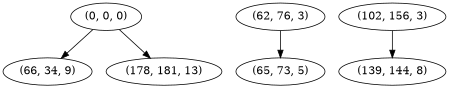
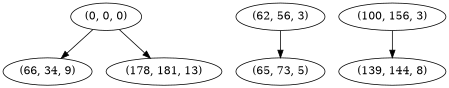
(280, 17) -> (280, 17)
(392, 17) -> (392, 17)
